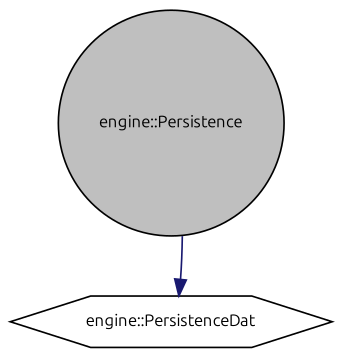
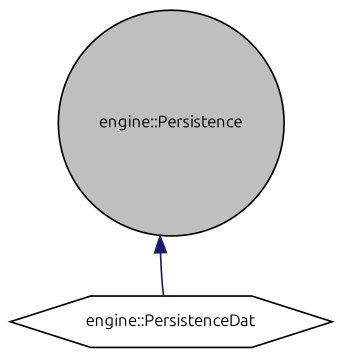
(182, 258) -> (162, 274)
